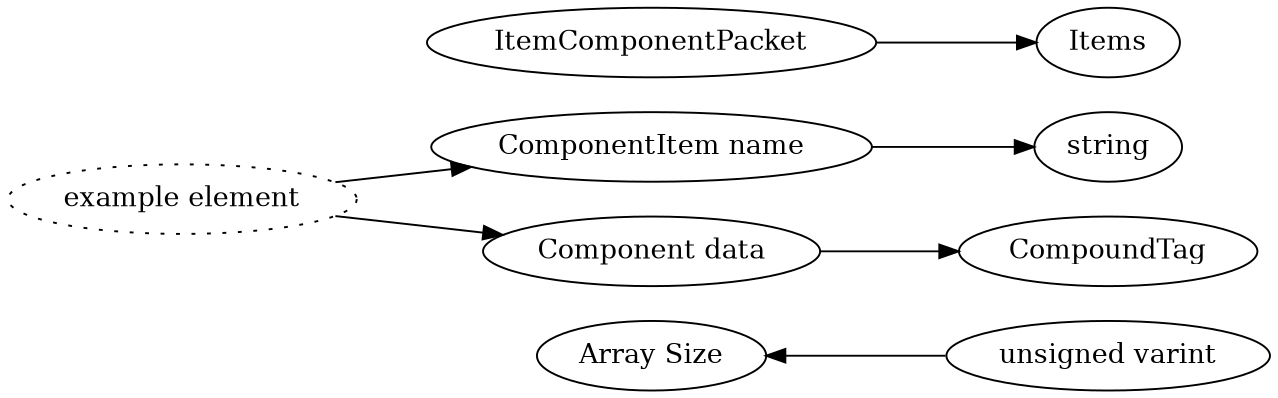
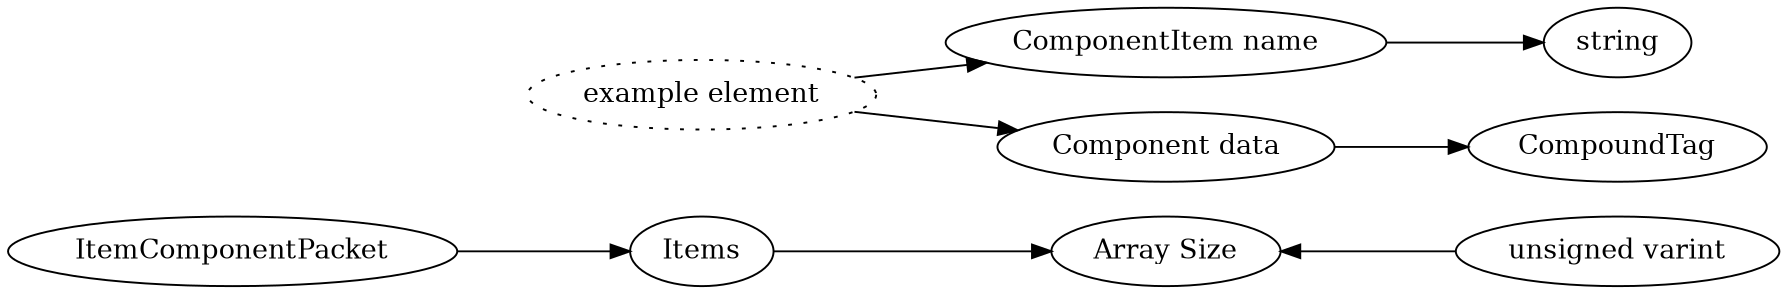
none -> (903, 251)
